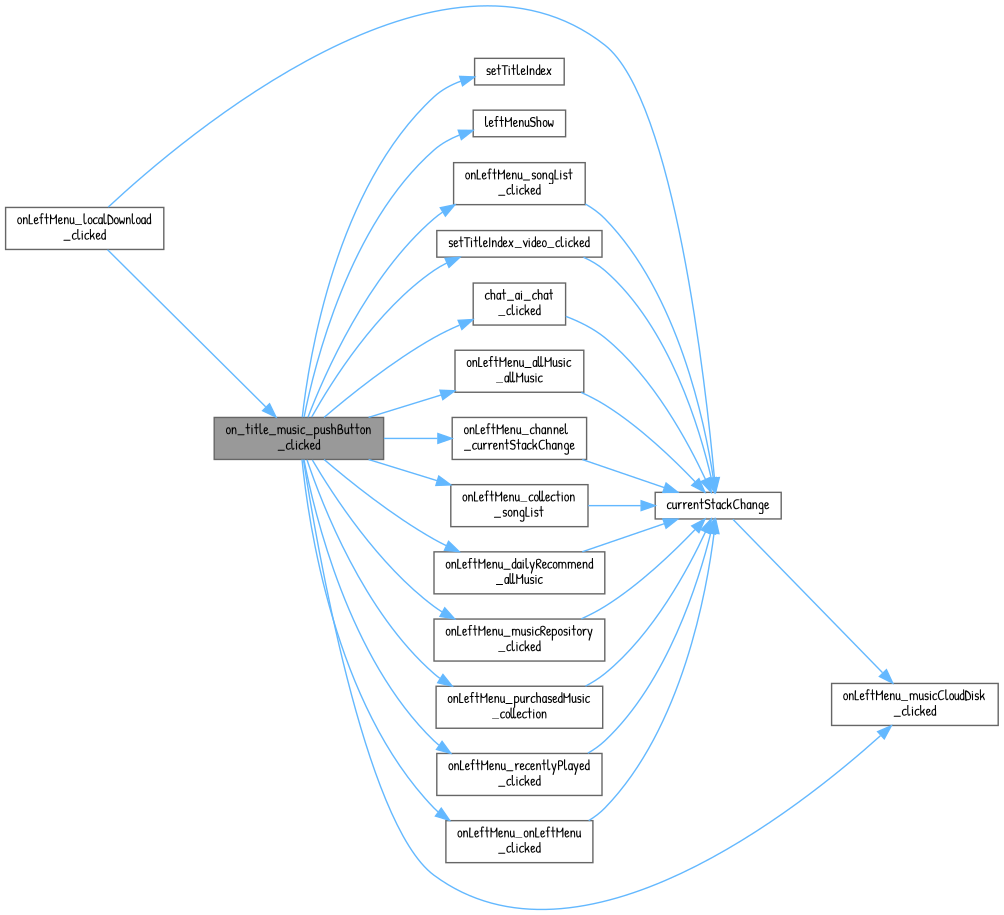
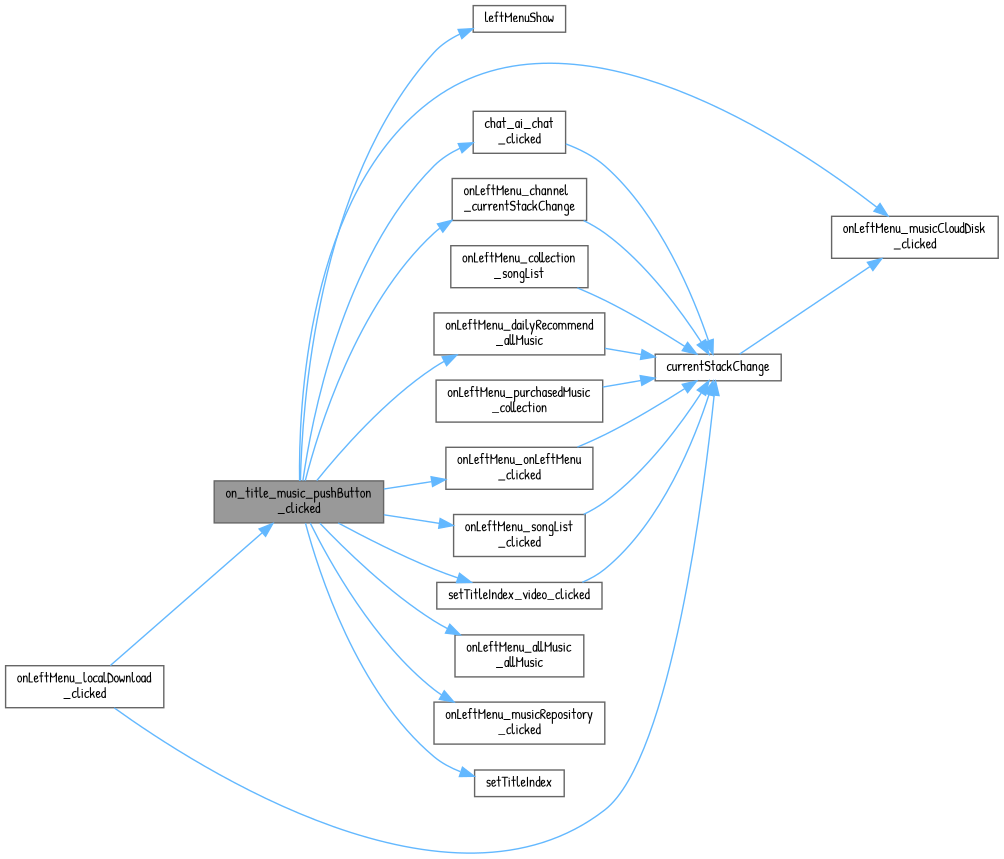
(642, 432) -> none
(403, 470) -> none
(360, 578) -> none
(642, 579) -> none
(519, 774) -> none
